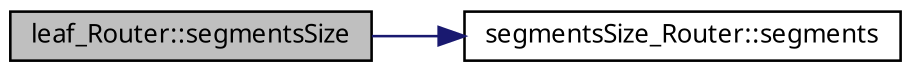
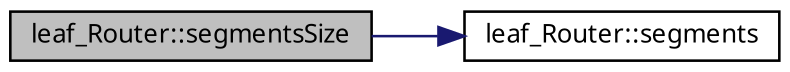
(683, 36) -> (622, 36)
